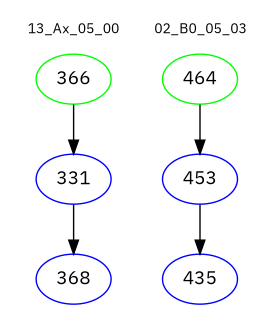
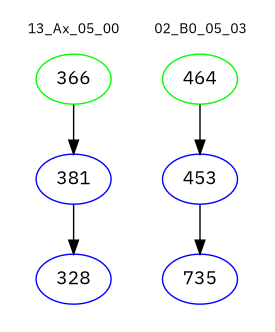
(74, 179) -> (74, 179)
(74, 279) -> (74, 279)
(200, 279) -> (200, 279)
